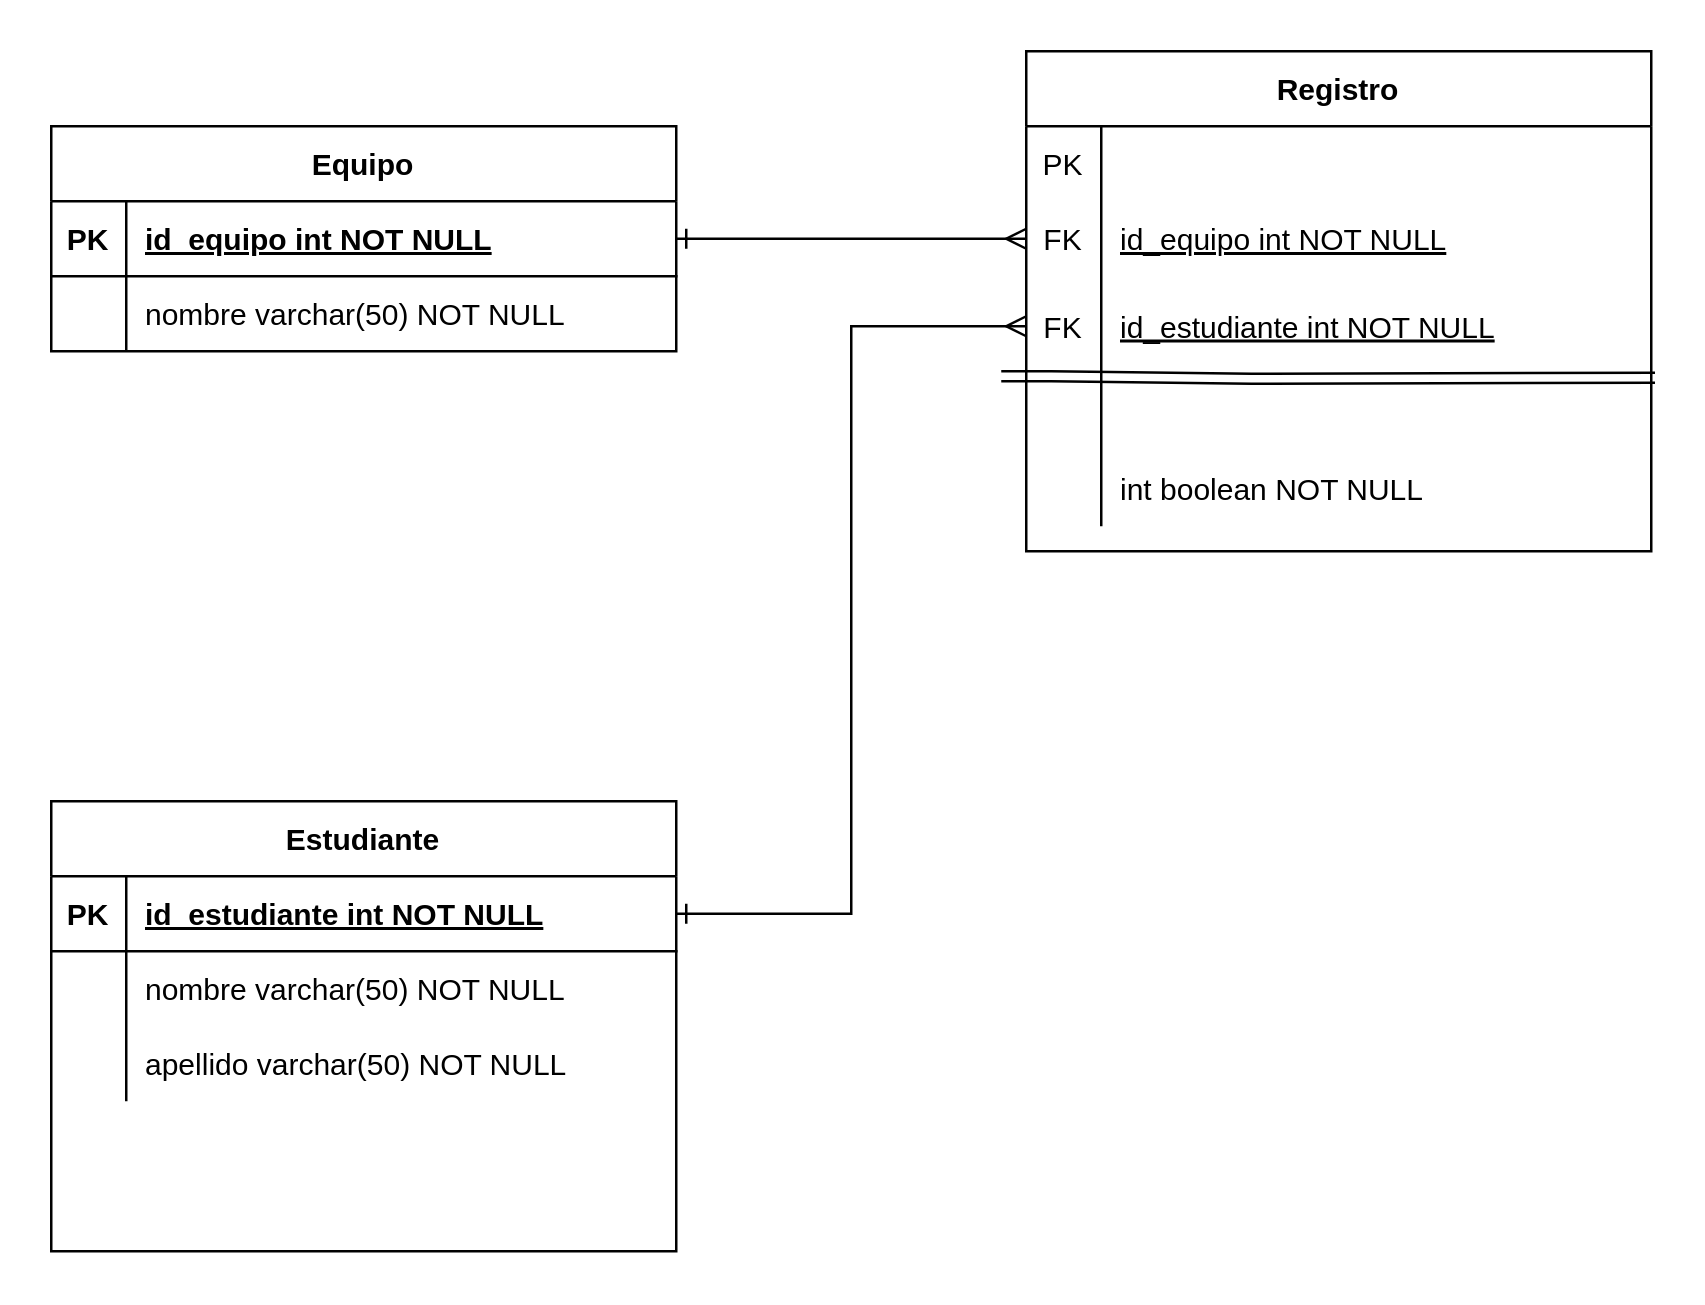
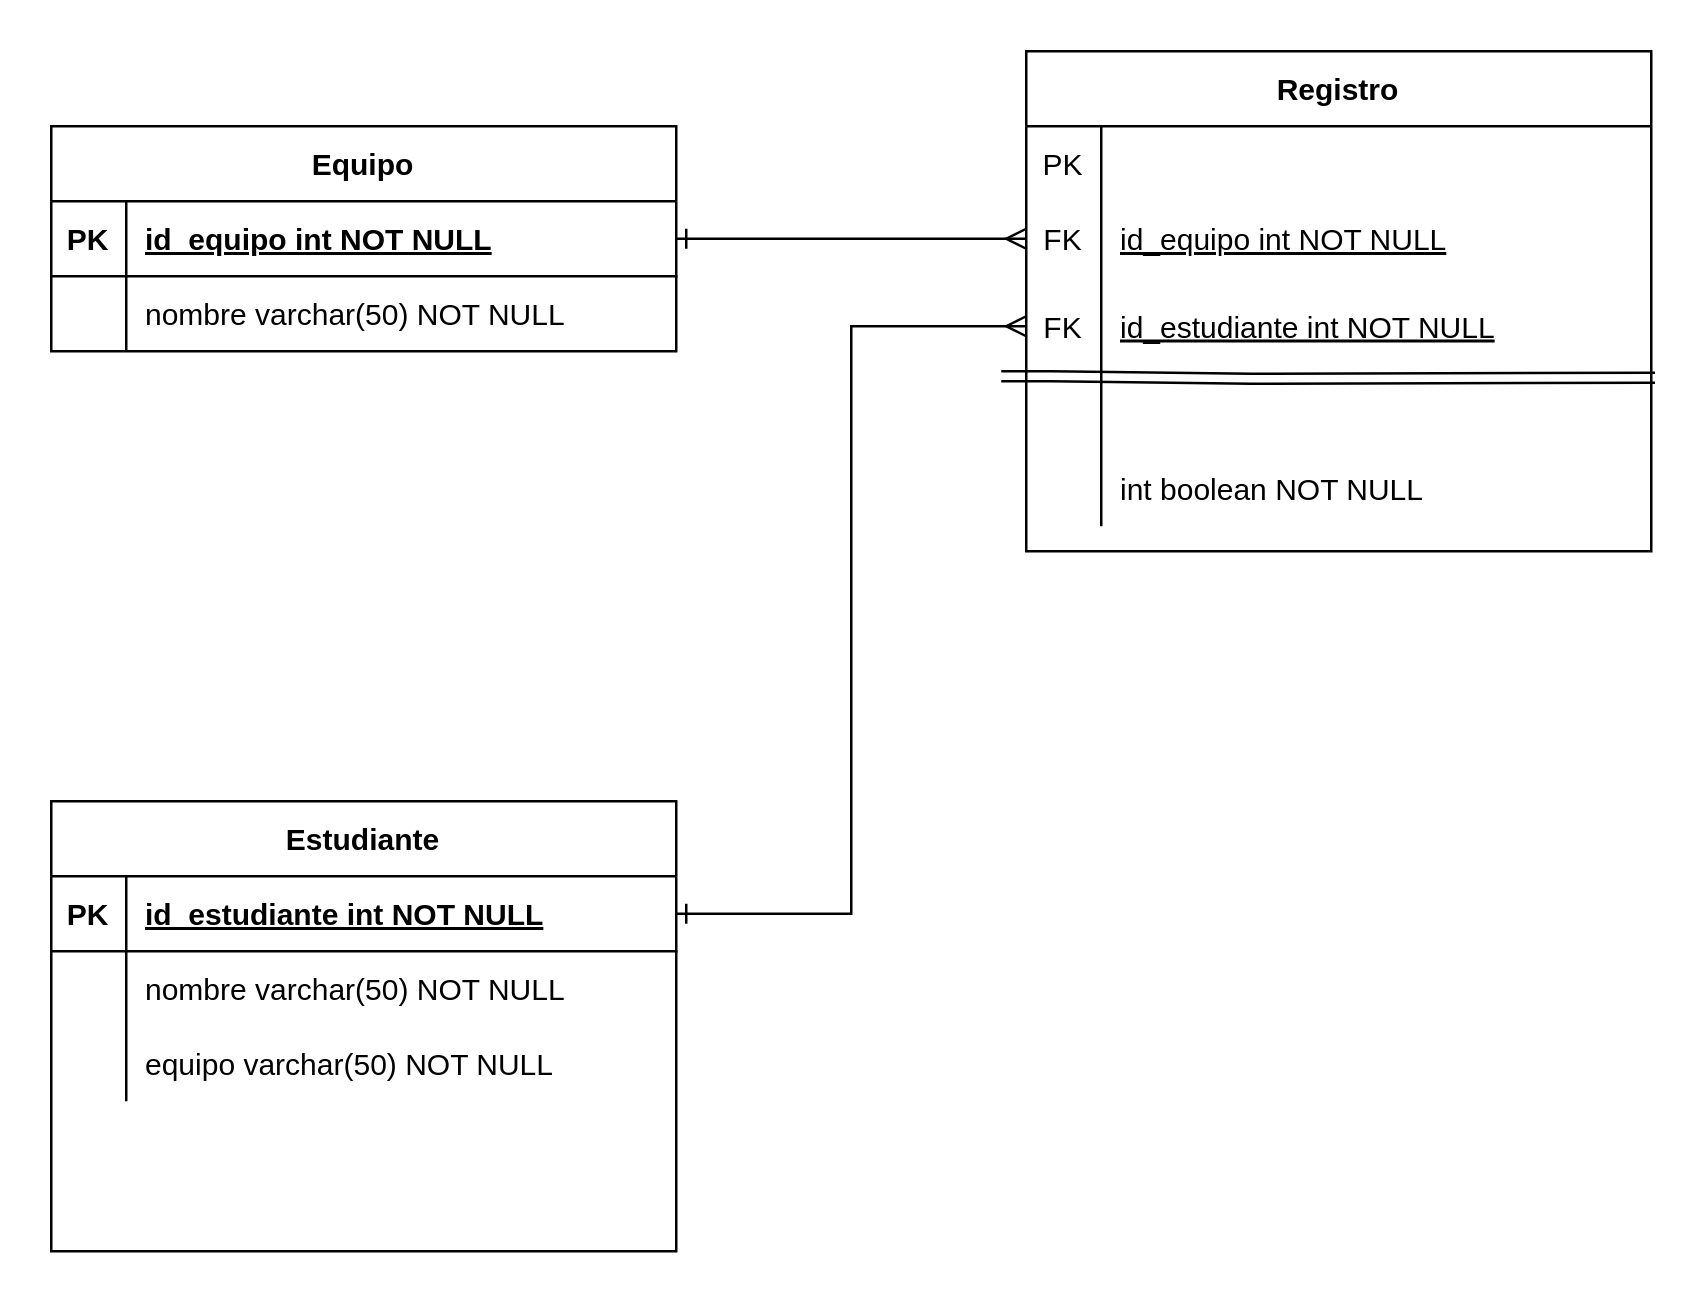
(365, 1065) -> (356, 1065)
